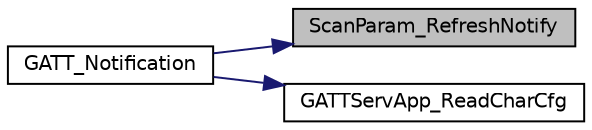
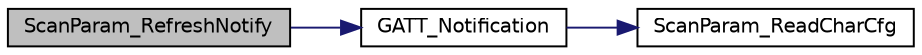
(243, 50) -> (316, 28)
(434, 103) -> (776, 28)
